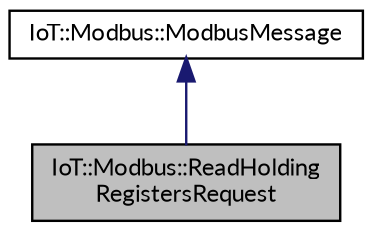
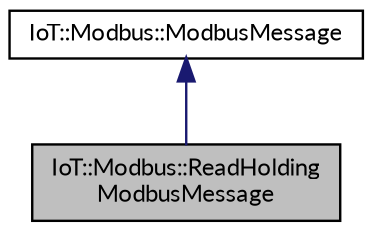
(186, 183) -> (186, 183)
